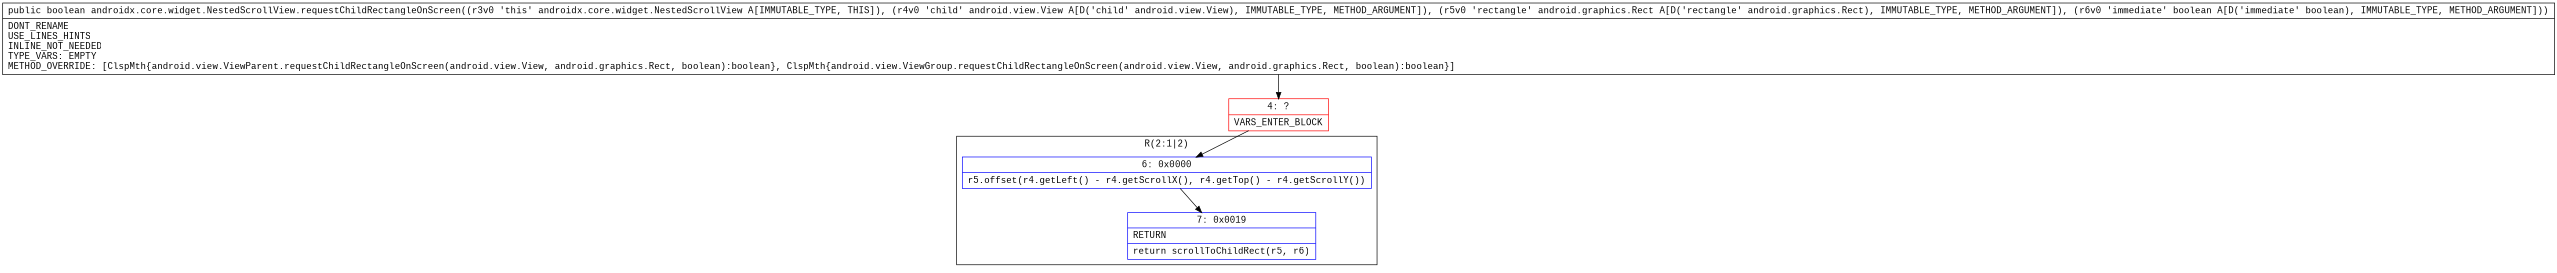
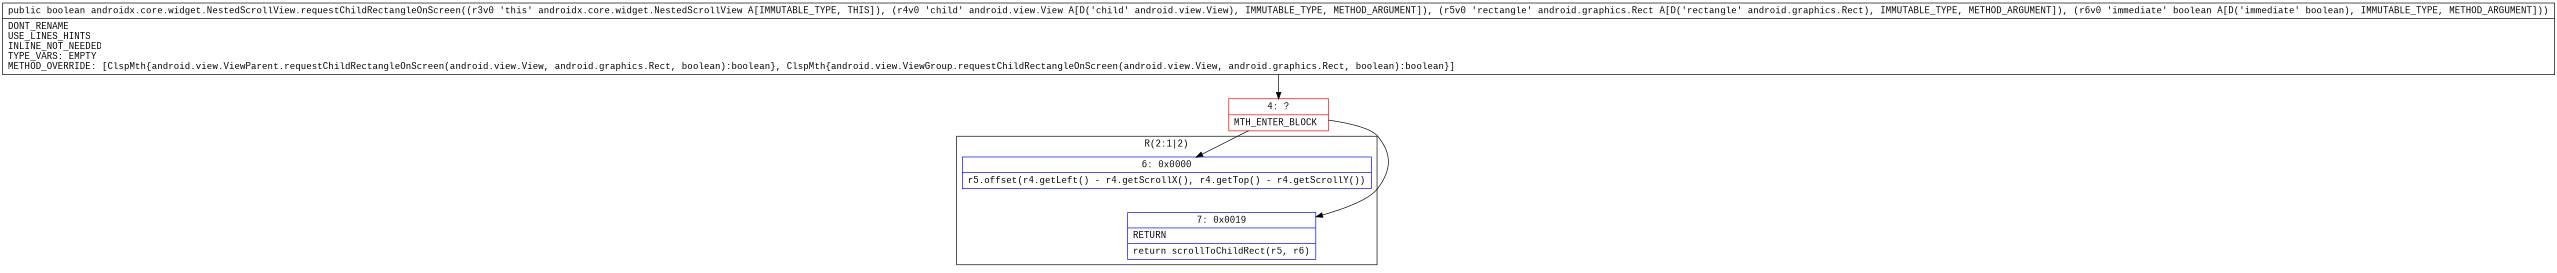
(1279, 123) -> (1276, 123)
(1189, 198) -> (1388, 167)
